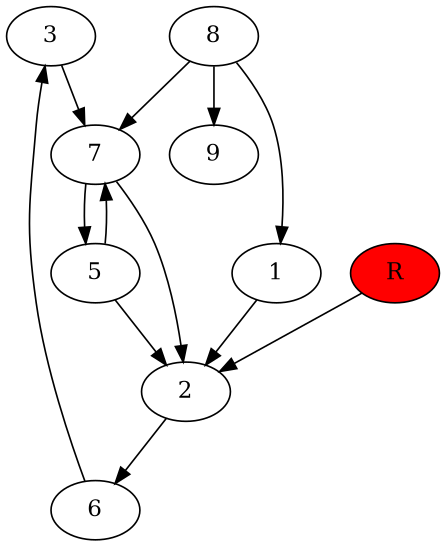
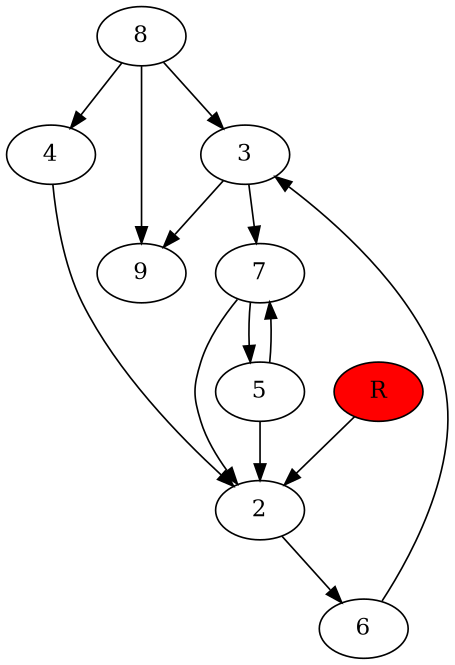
(161, 90) -> (188, 89)
none -> (199, 208)
(276, 273) -> (51, 155)
